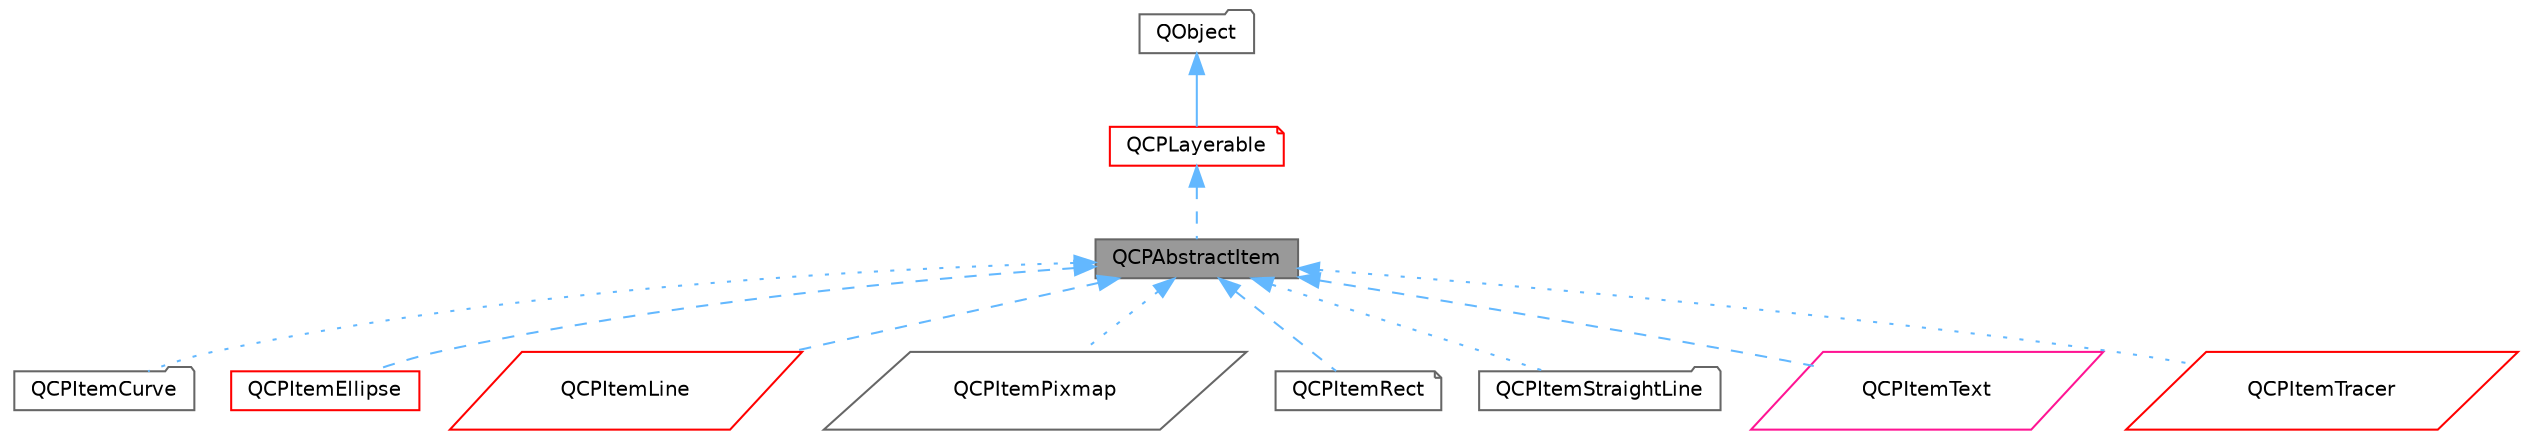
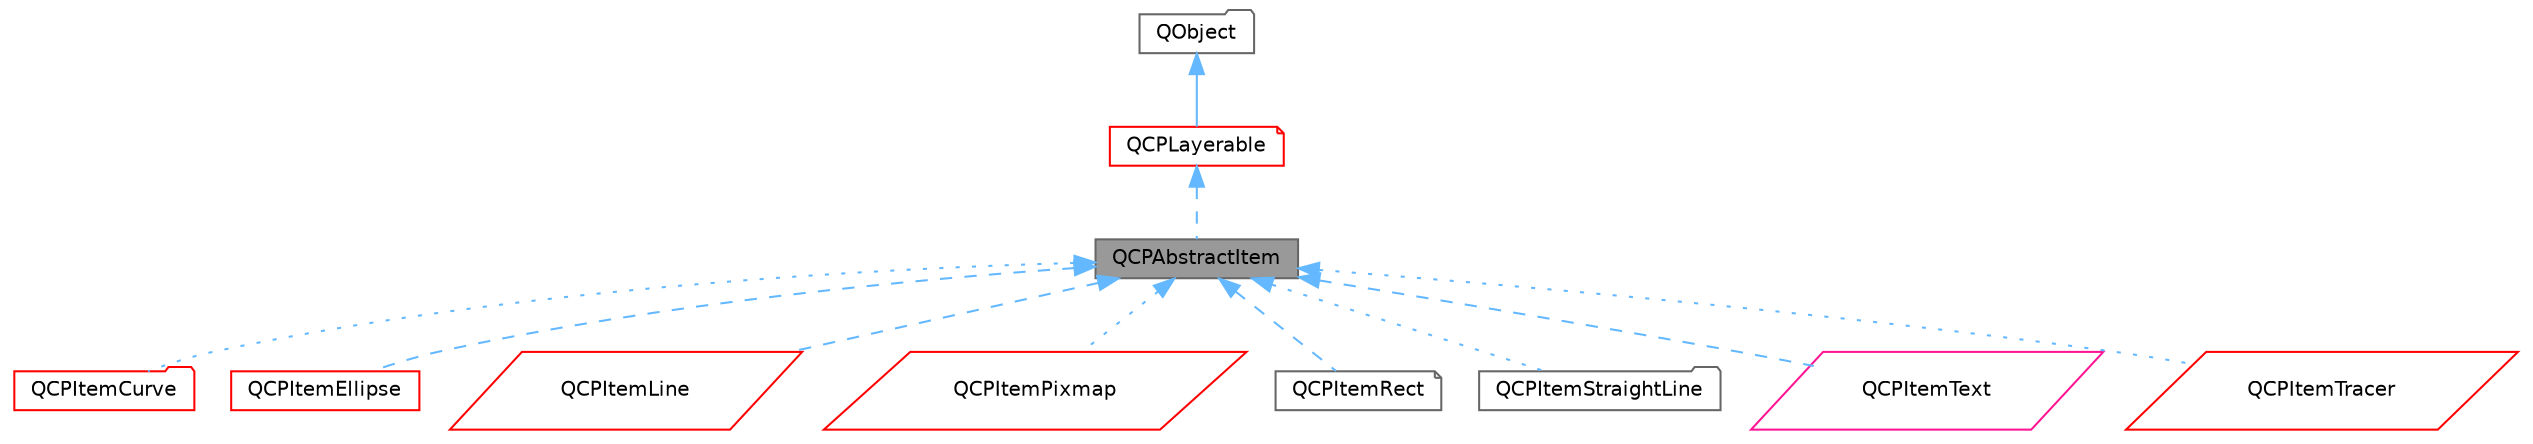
(104, 391) -> (104, 391)
(1035, 391) -> (1035, 391)
